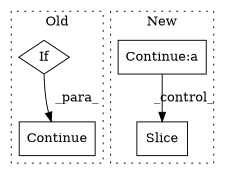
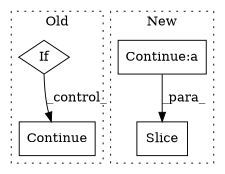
(77, 98) -> (77, 98)
(184, 98) -> (184, 98)
